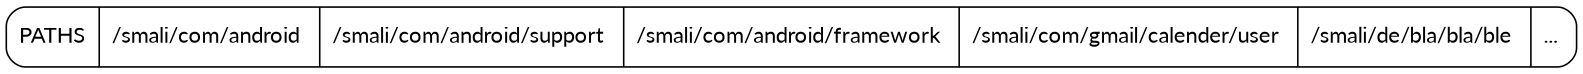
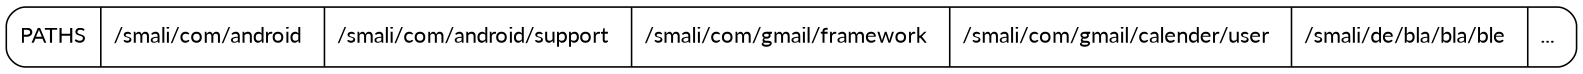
(791, 36) -> (789, 36)
